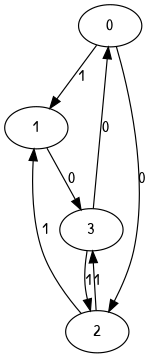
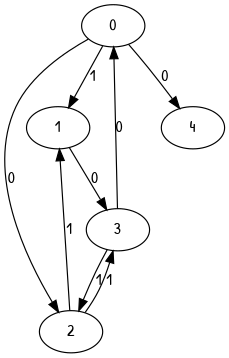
none -> (193, 128)
